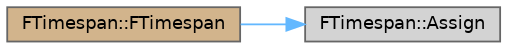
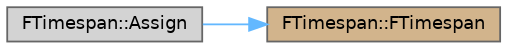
(263, 24) -> (226, 24)
